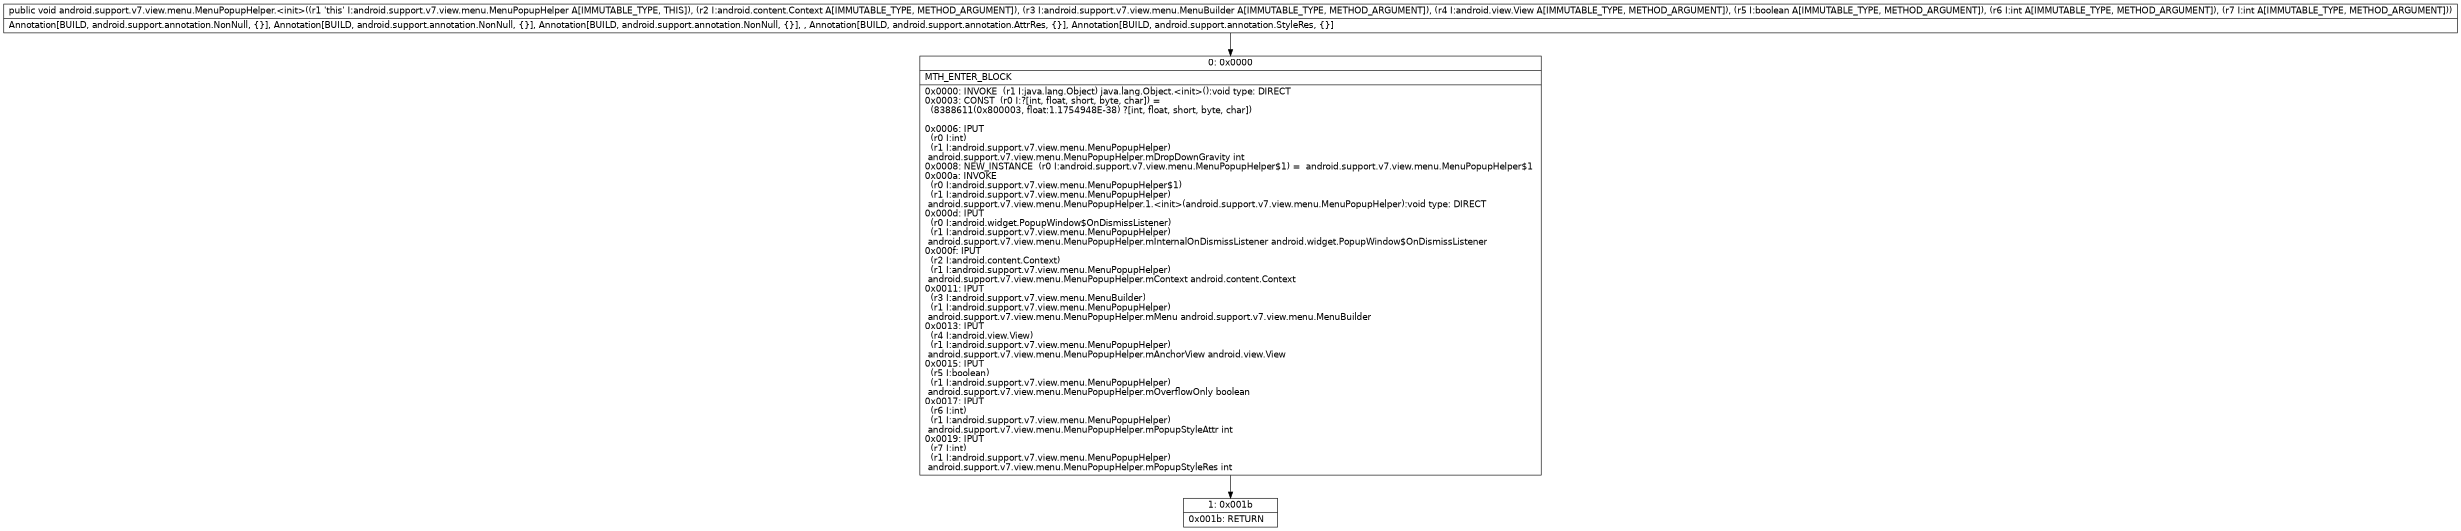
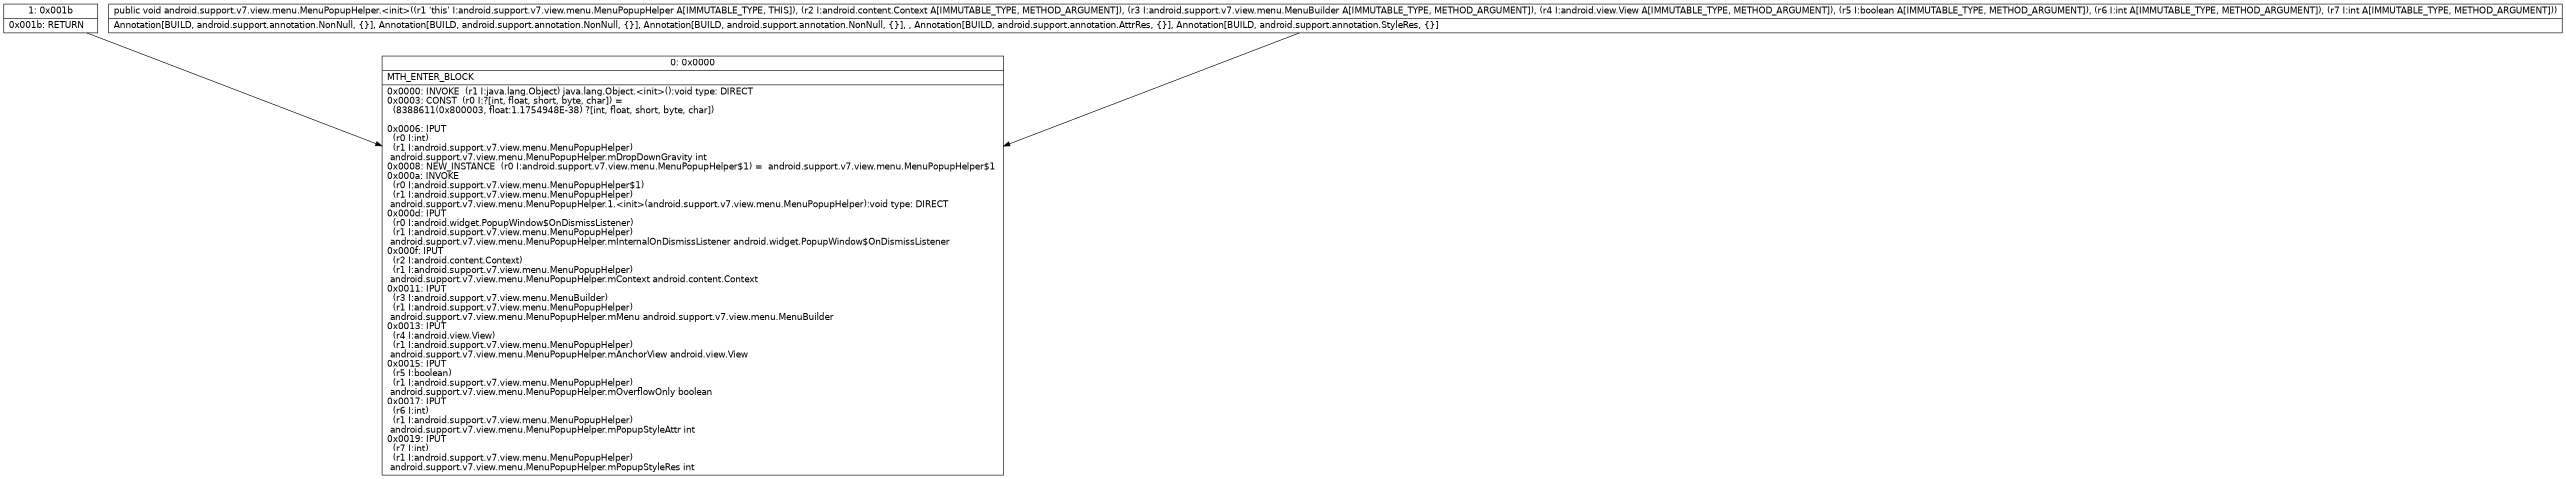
(1231, 484) -> (231, 88)
